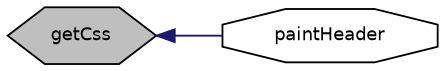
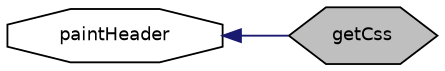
(198, 36) -> (265, 36)
